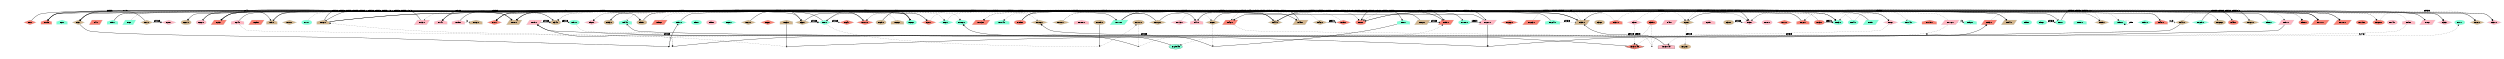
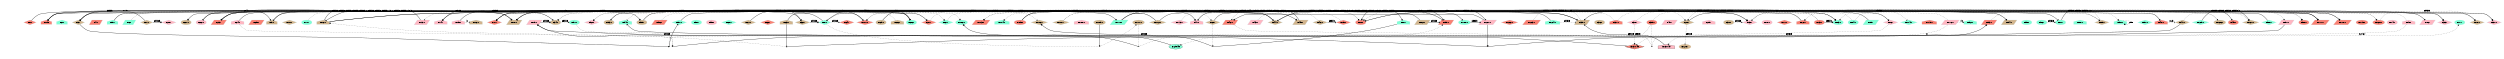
(1277, 10) -> (1266, 11)
none -> (1255, 22)
